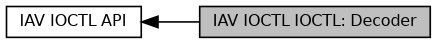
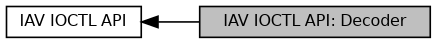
(315, 22) -> (315, 22)
